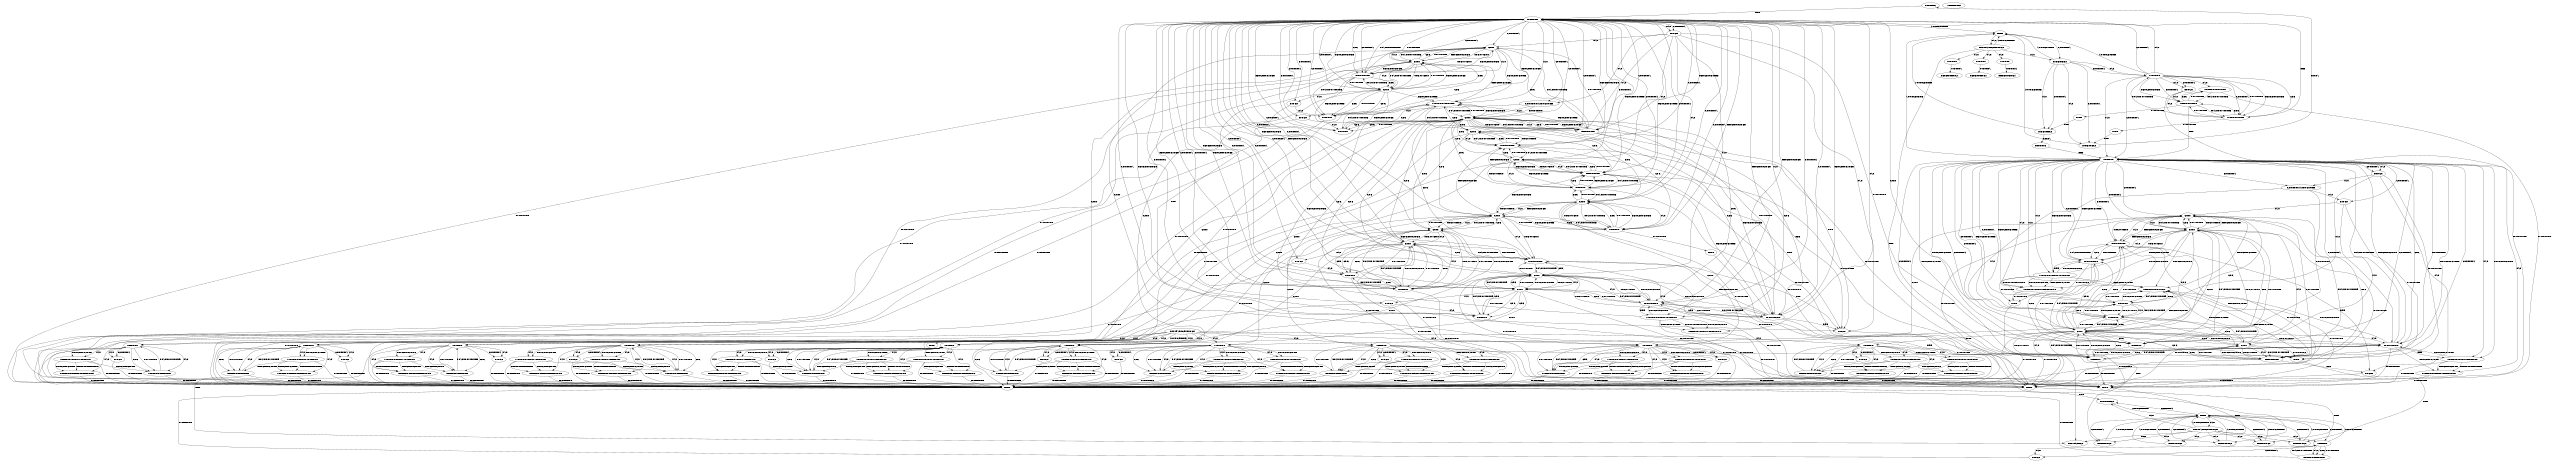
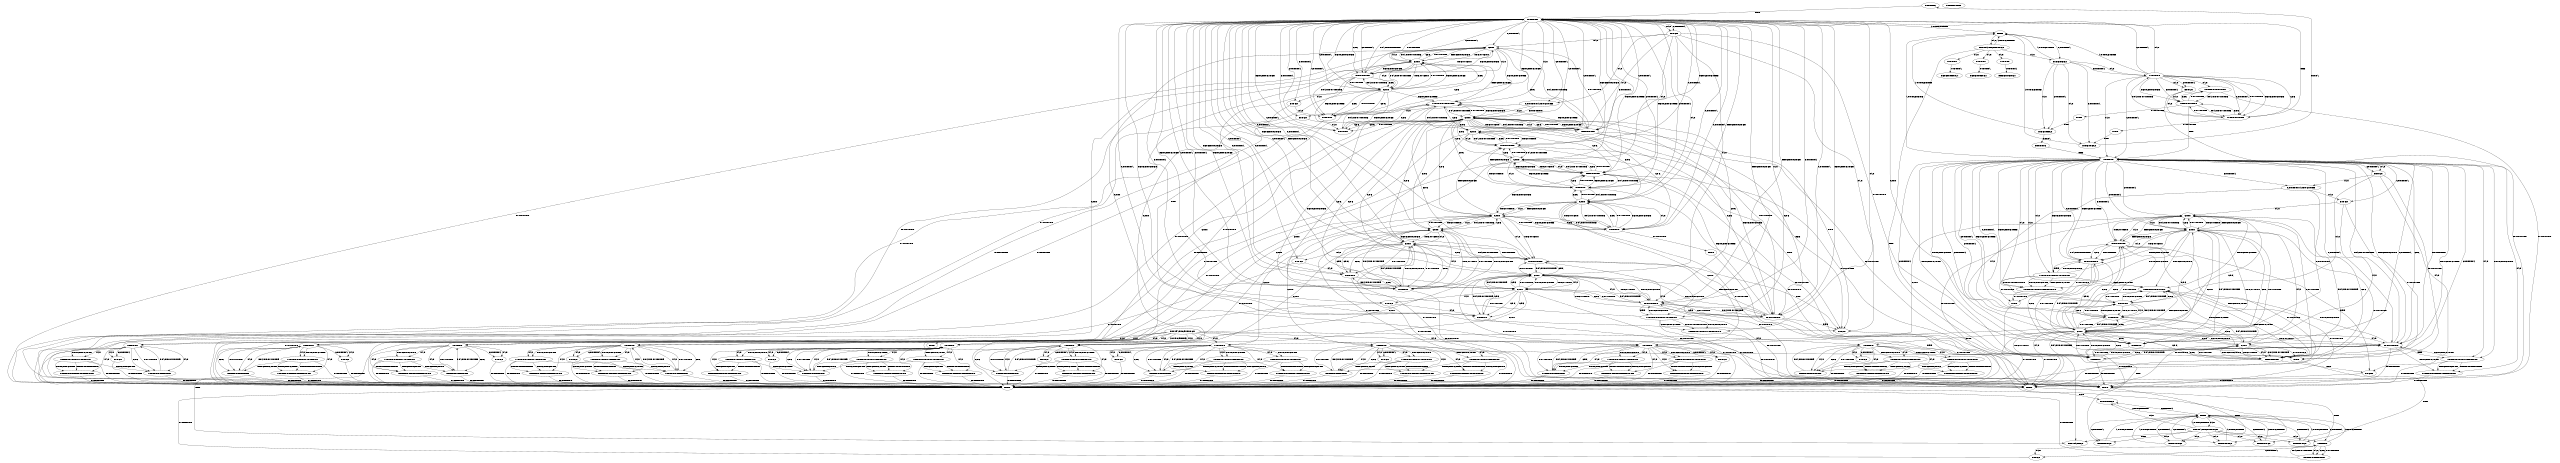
(1954, 5) -> (1954, 5)
